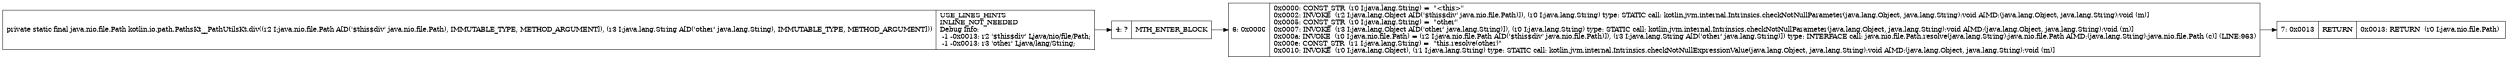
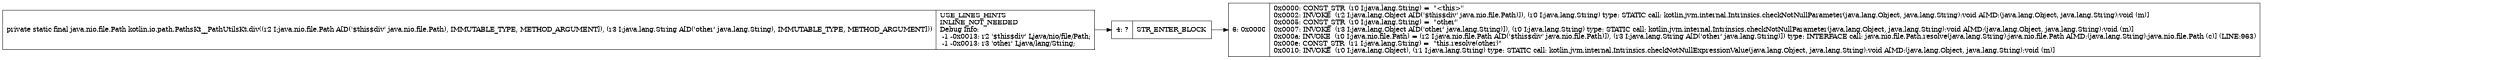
(1171, 30) -> (1171, 30)
(2391, 30) -> none
